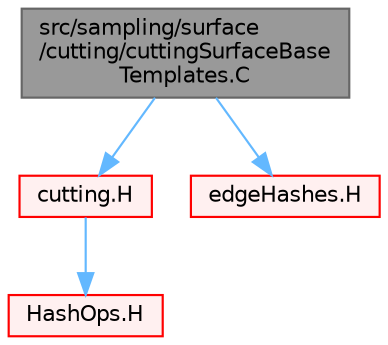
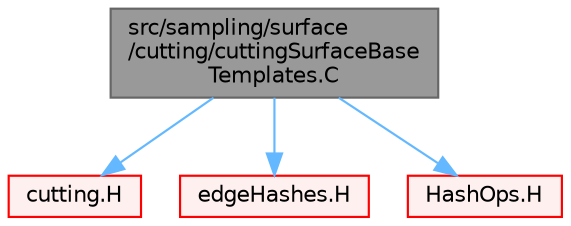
(86, 245) -> (388, 130)
